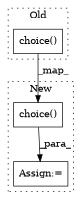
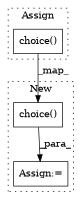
(38, 16) -> (38, 16)
